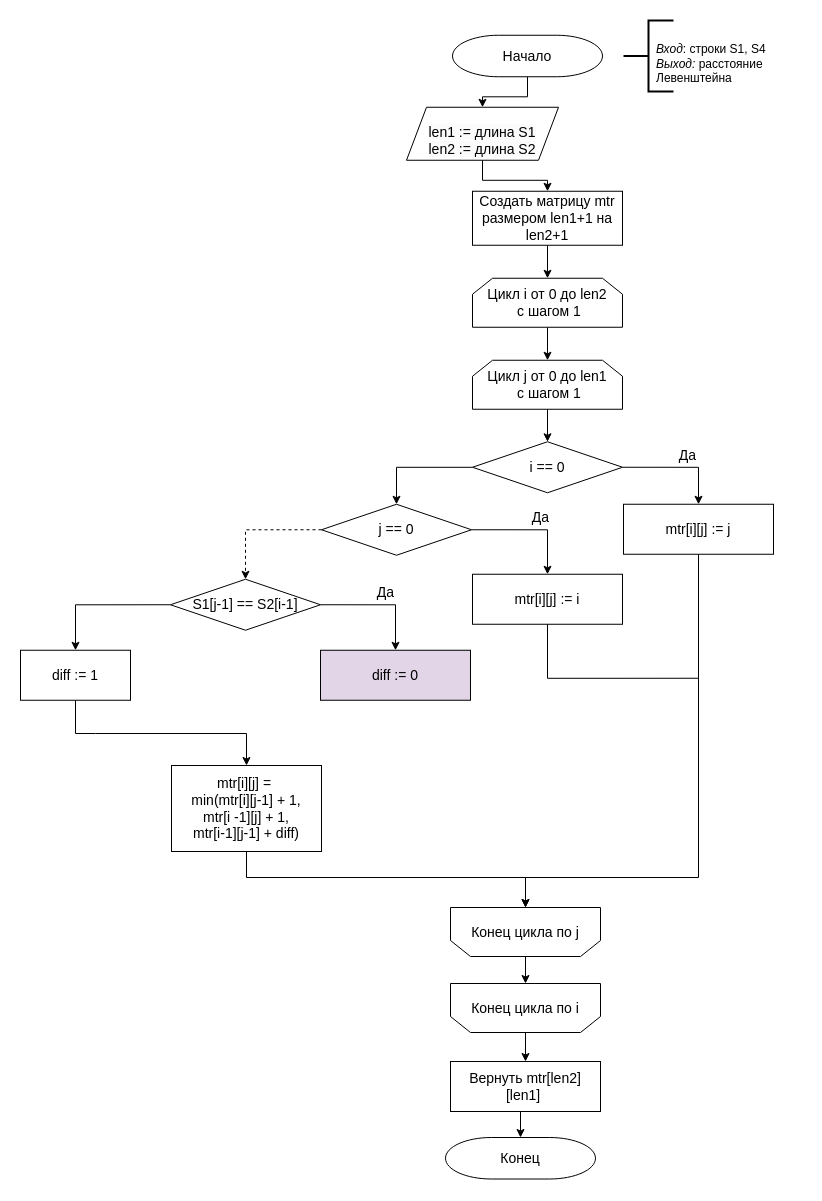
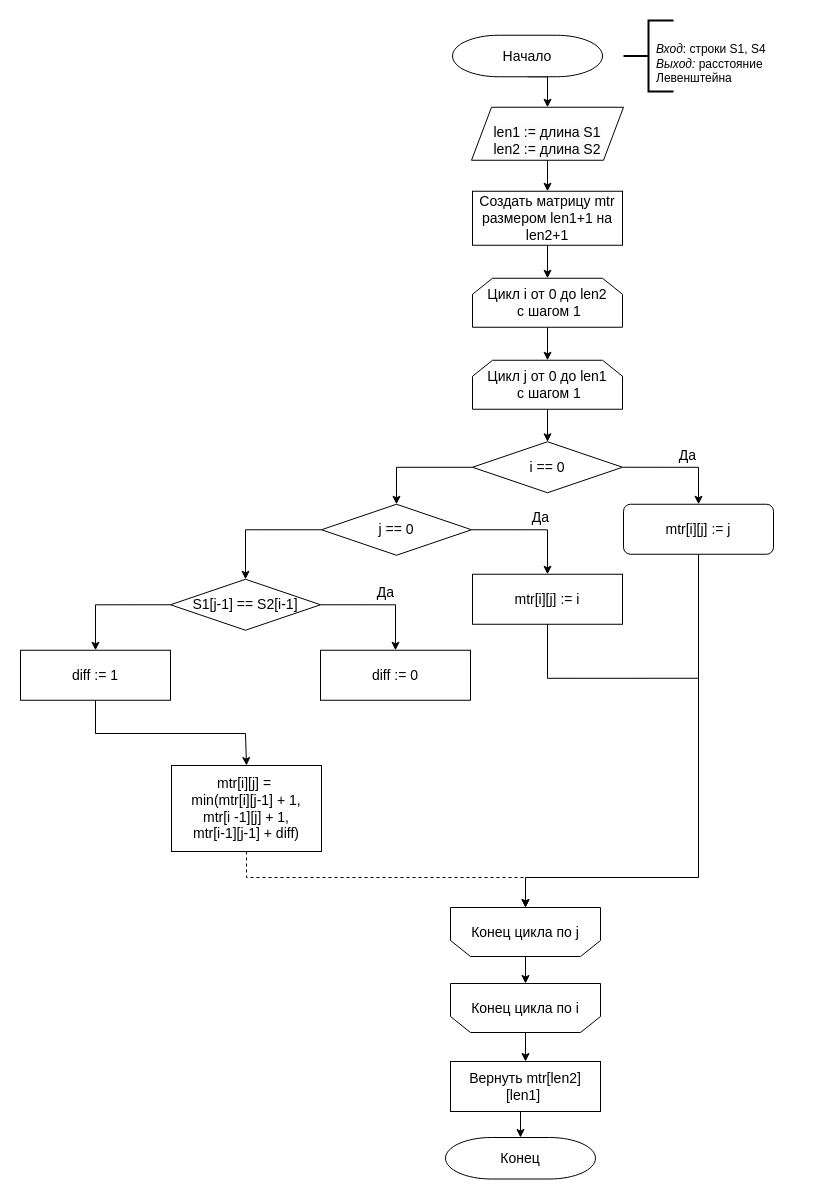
(483, 134) -> (548, 134)
(699, 529) -> (699, 529)
(261, 530) -> (261, 530)
(76, 675) -> (96, 675)
(396, 675) -> (396, 675)
(372, 878) -> (372, 878)
